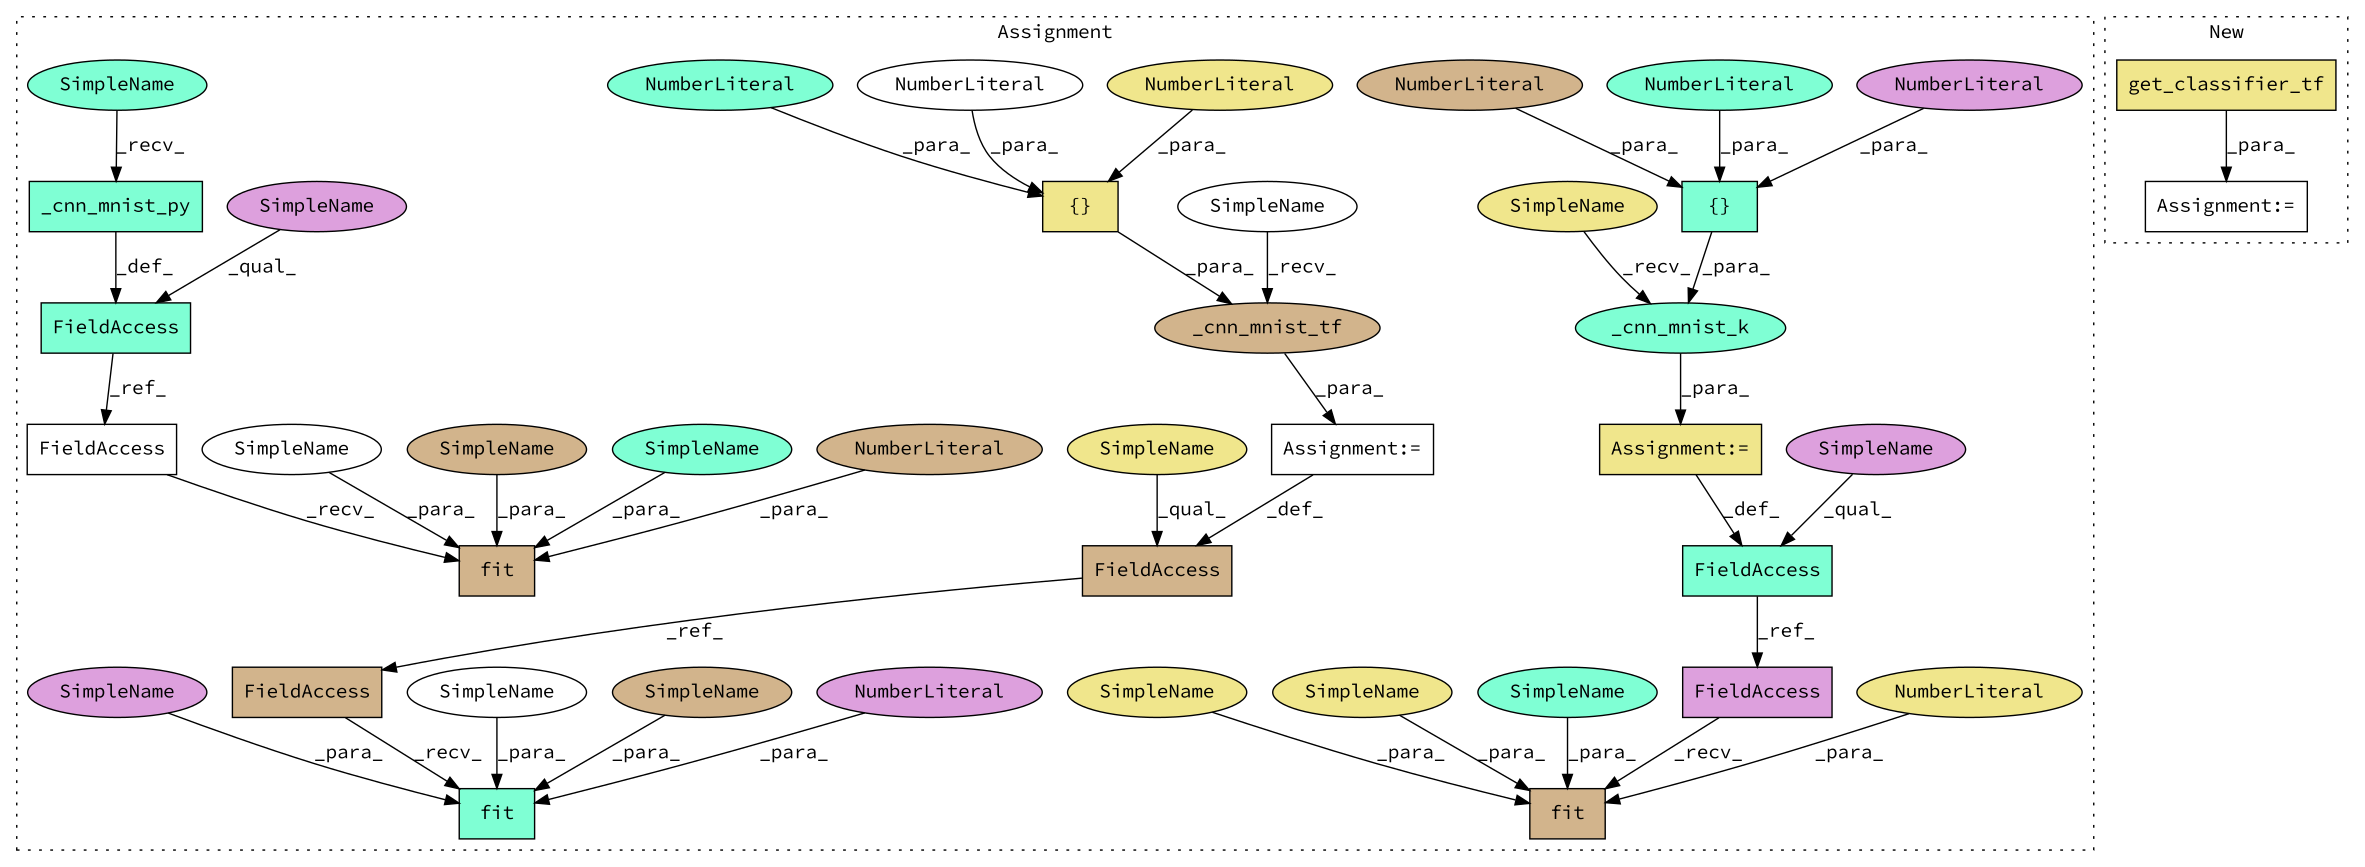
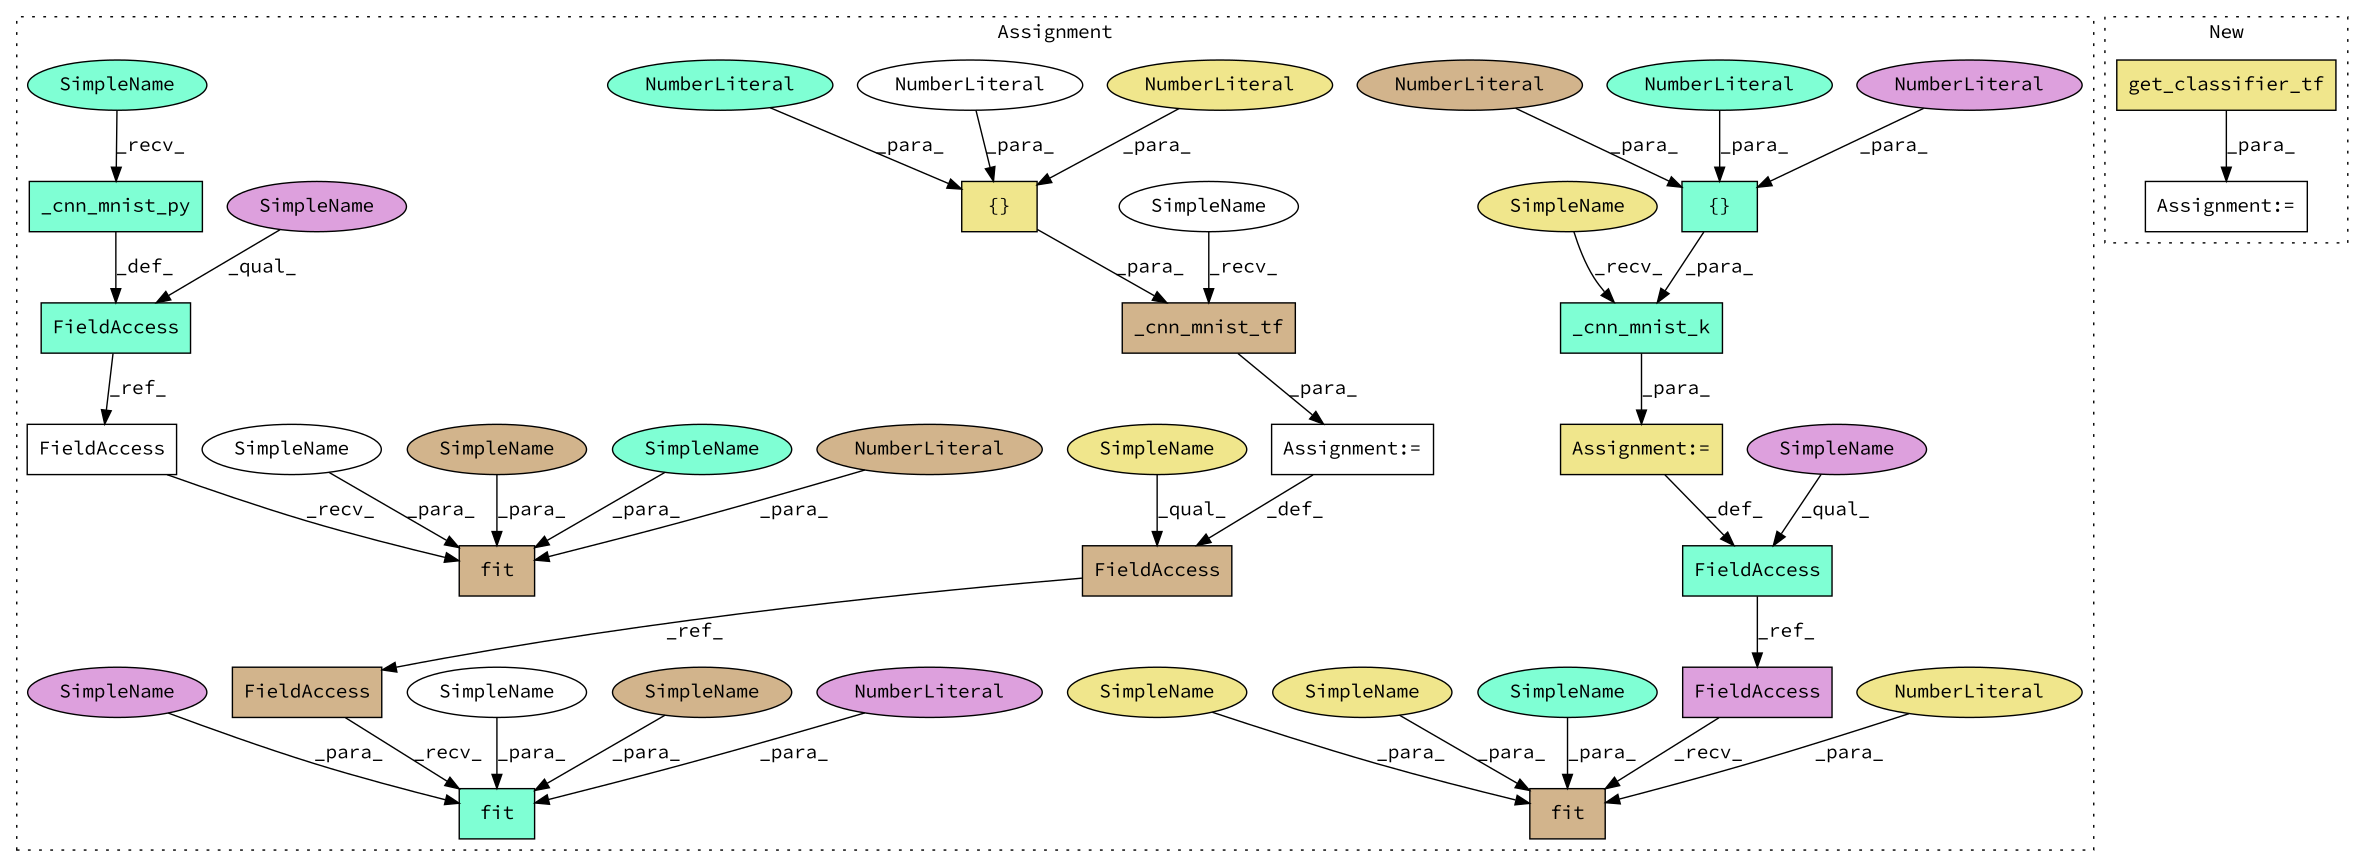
(1267, 328) -> (1209, 328)
(1681, 328) -> (1642, 328)
